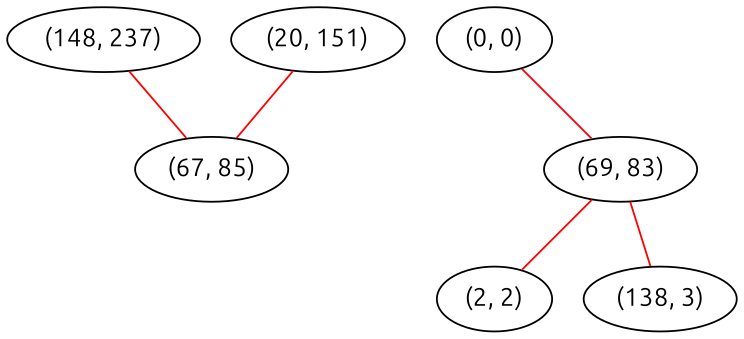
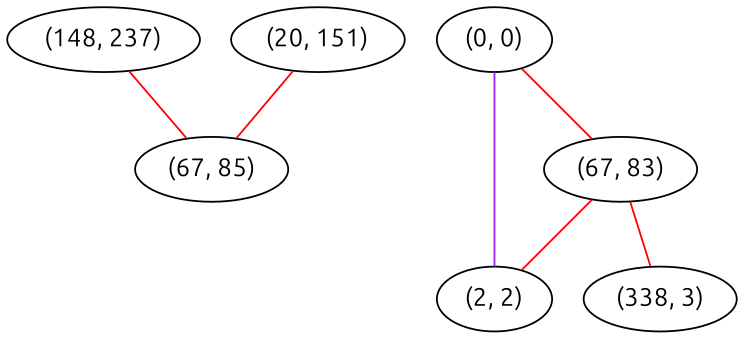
none -> (494, 169)
(621, 169) -> (621, 169)
(660, 299) -> (660, 299)
